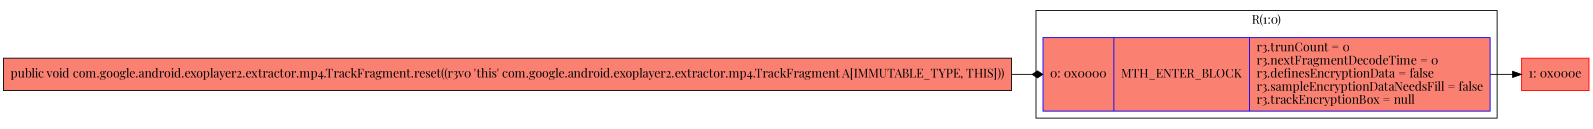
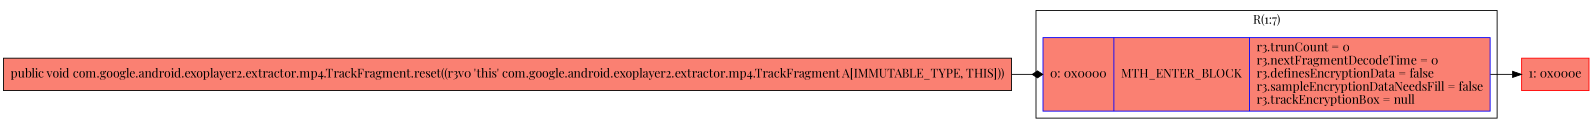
(1267, 21) -> (1267, 21)
